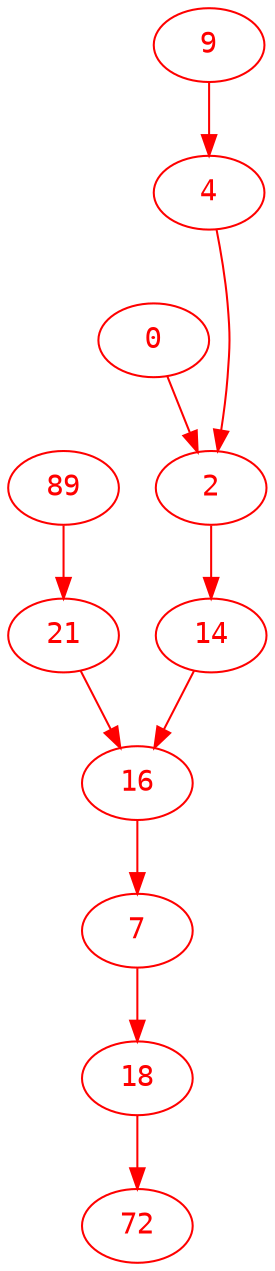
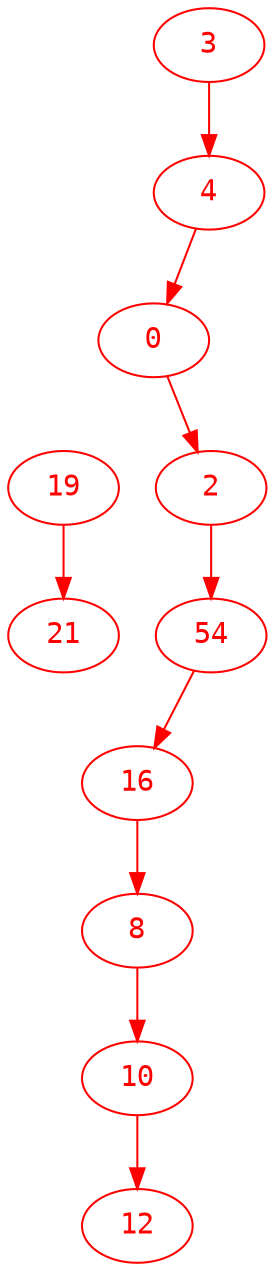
(209, 45) -> (209, 45)
(229, 330) -> (185, 256)
(64, 488) -> (64, 488)
(211, 636) -> (211, 636)
(96, 700) -> none
(137, 931) -> (137, 931)
(137, 1078) -> (137, 1078)
(137, 1226) -> (137, 1226)
